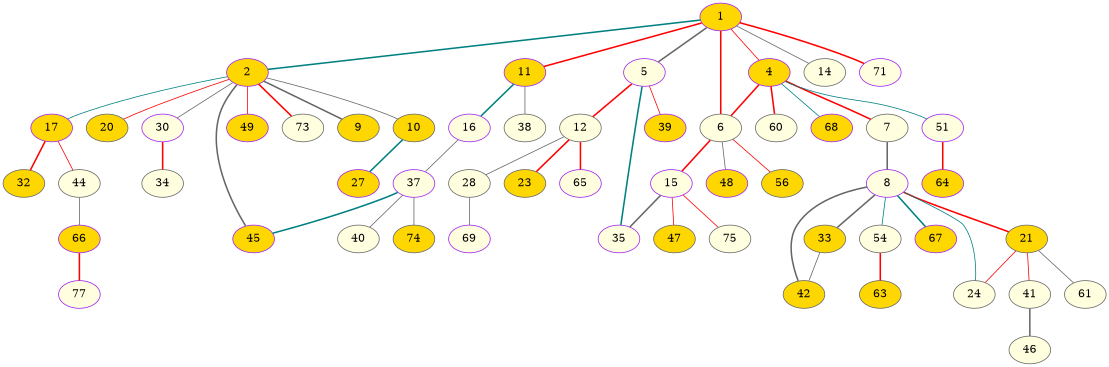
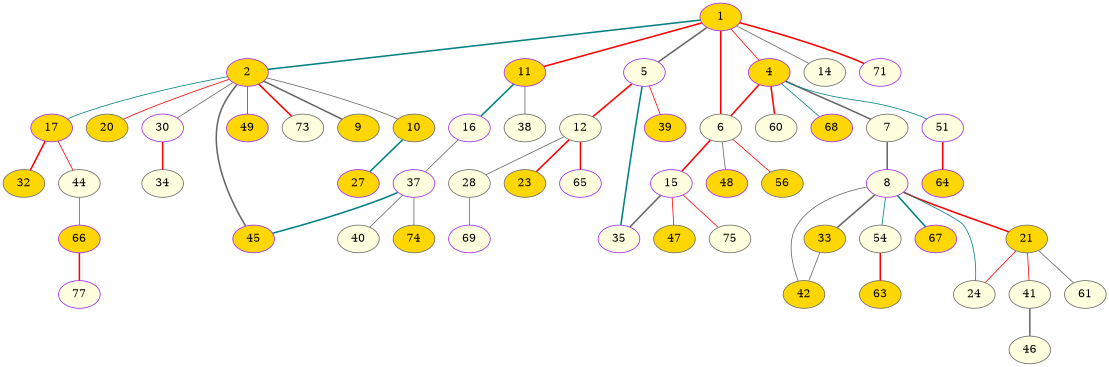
(828, 100) -> (828, 100)
(805, 216) -> (805, 216)
